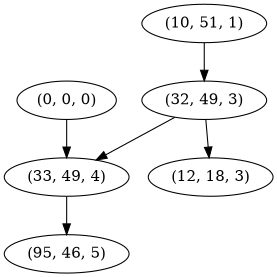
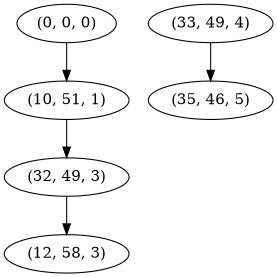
(67, 133) -> (67, 57)
(140, 136) -> none
(211, 177) -> (67, 254)
(67, 254) -> (211, 100)
